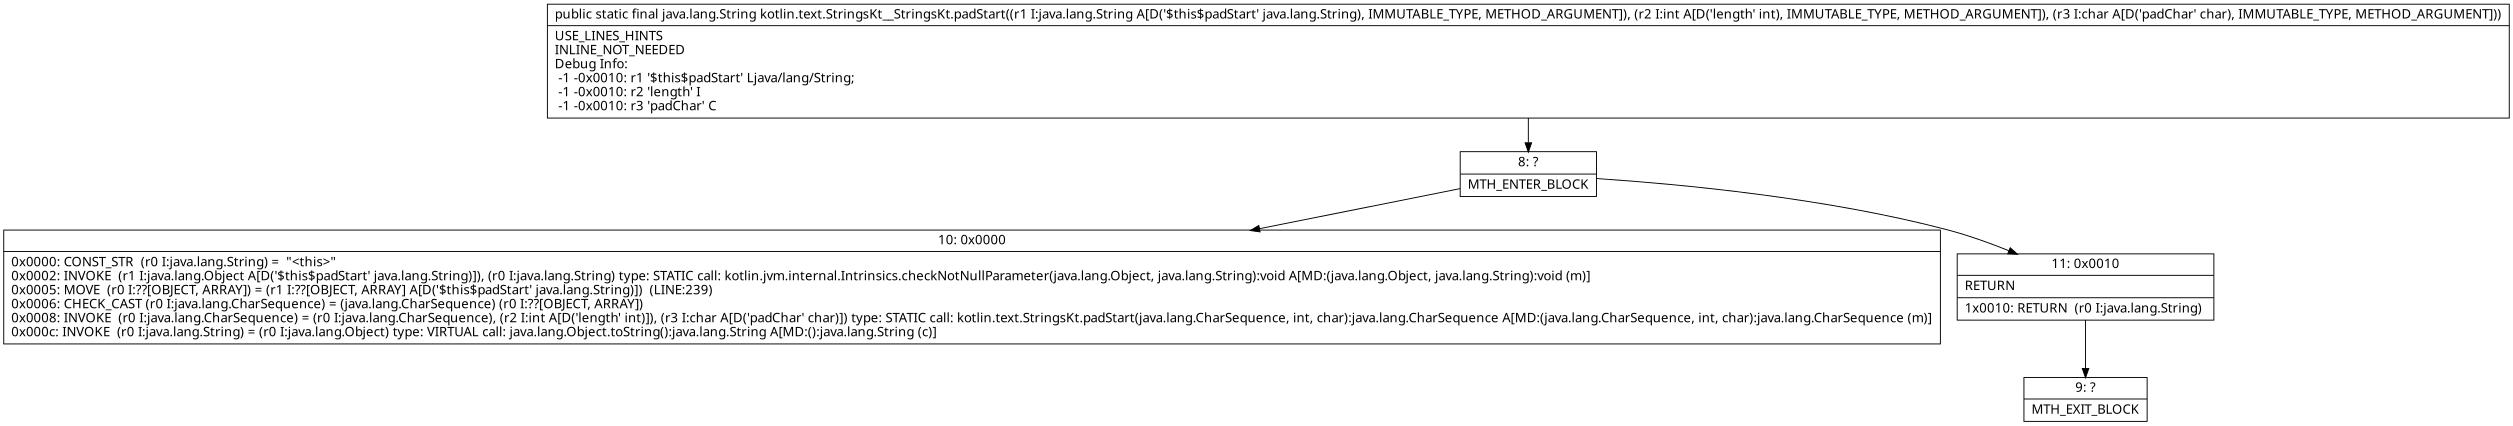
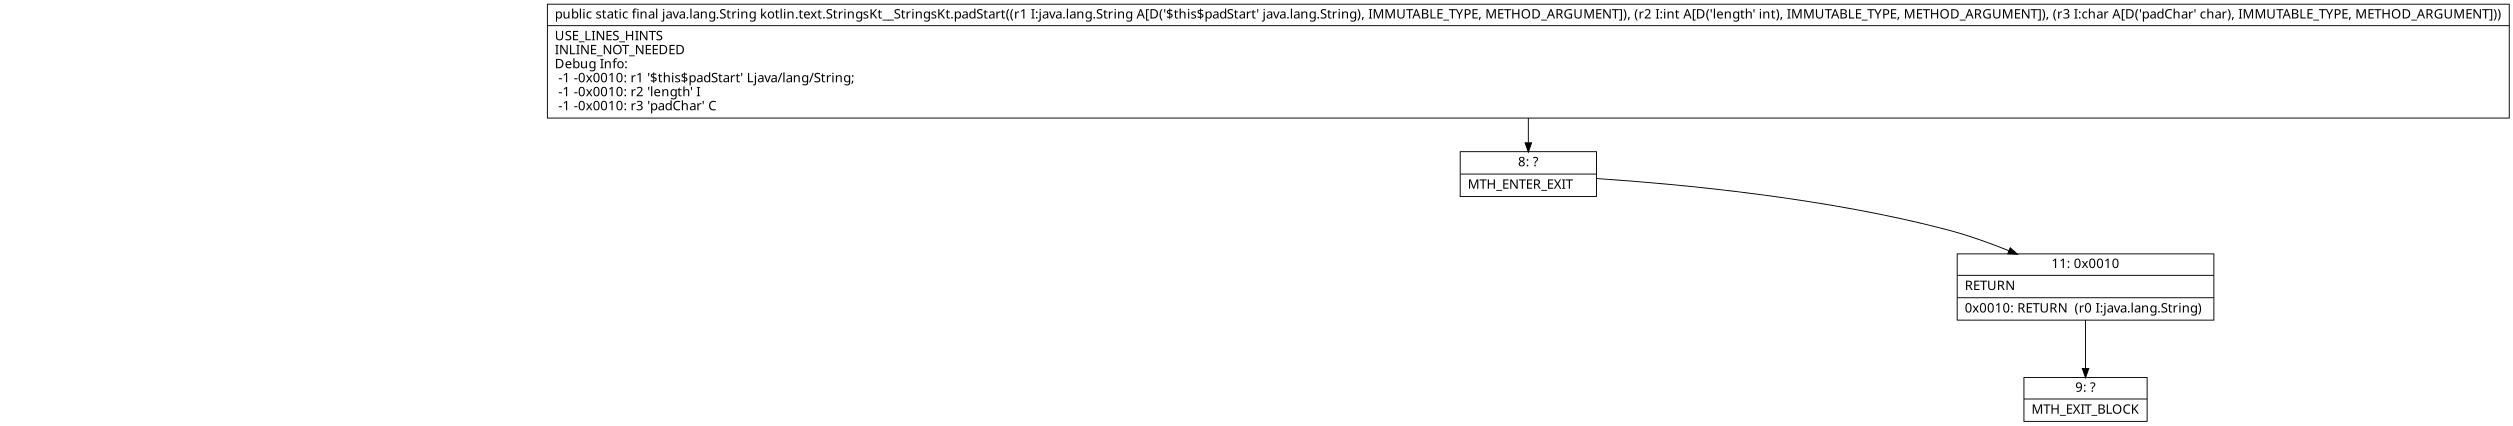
(1528, 185) -> (1520, 185)
(972, 287) -> none
(2086, 308) -> (2086, 308)
